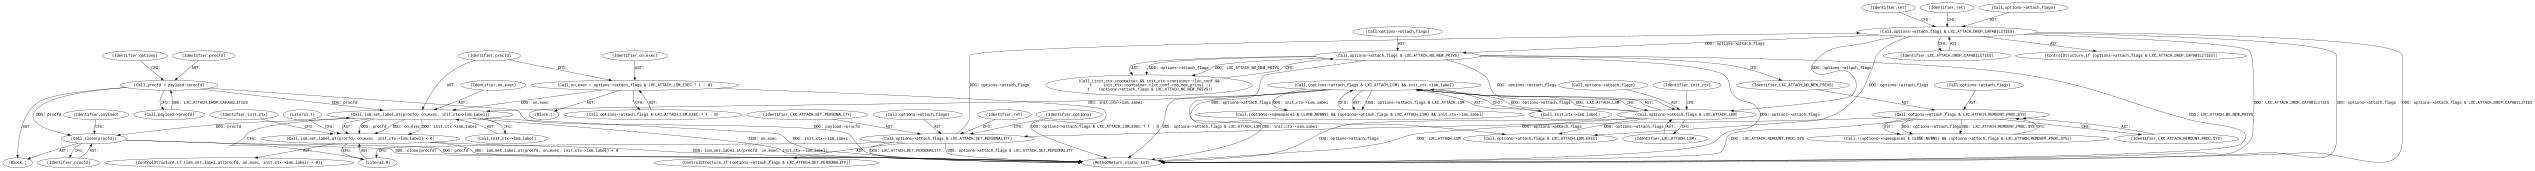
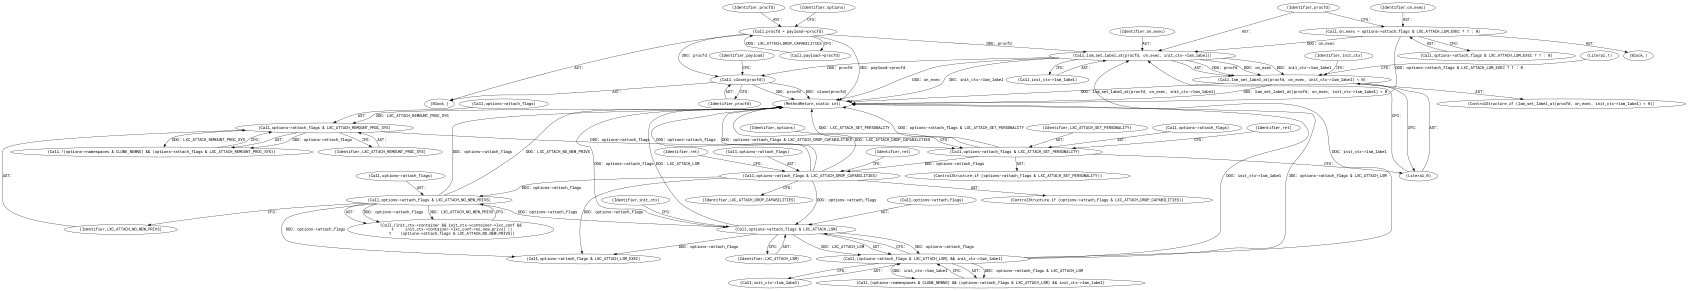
(1950, 45) -> none
(1549, 159) -> (568, 109)
